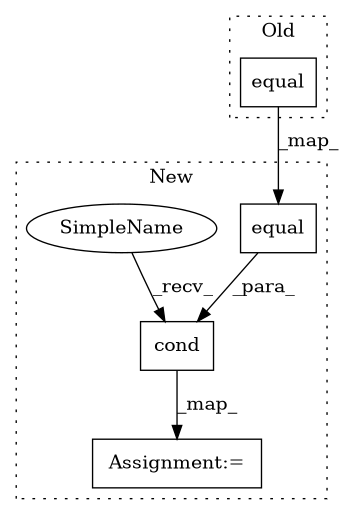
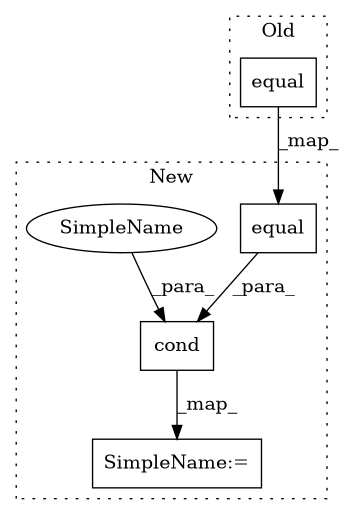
(183, 287) -> (183, 287)
(177, 464) -> (177, 464)
